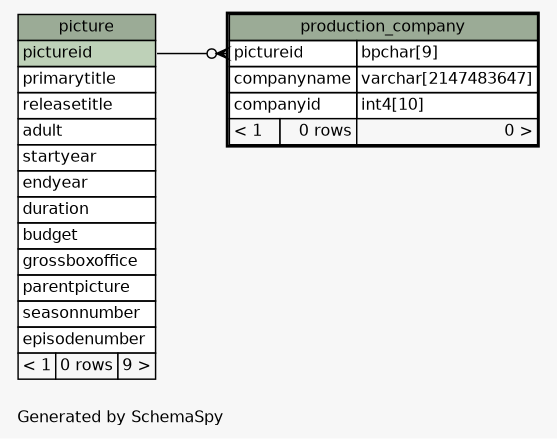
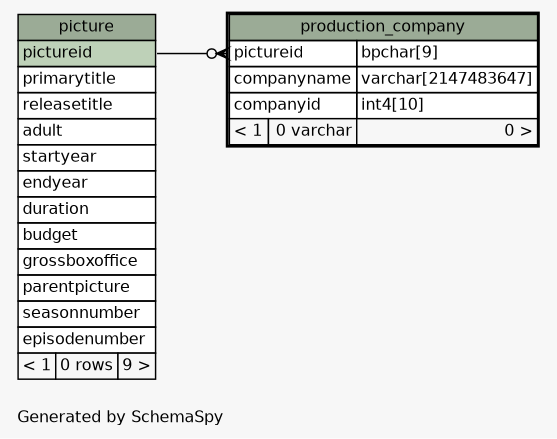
(326, 131) -> (314, 131)
